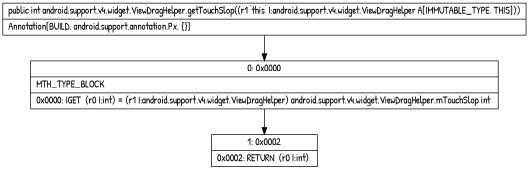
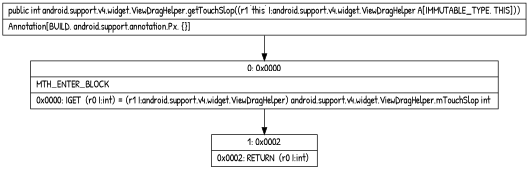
(71, 85) -> (73, 85)
